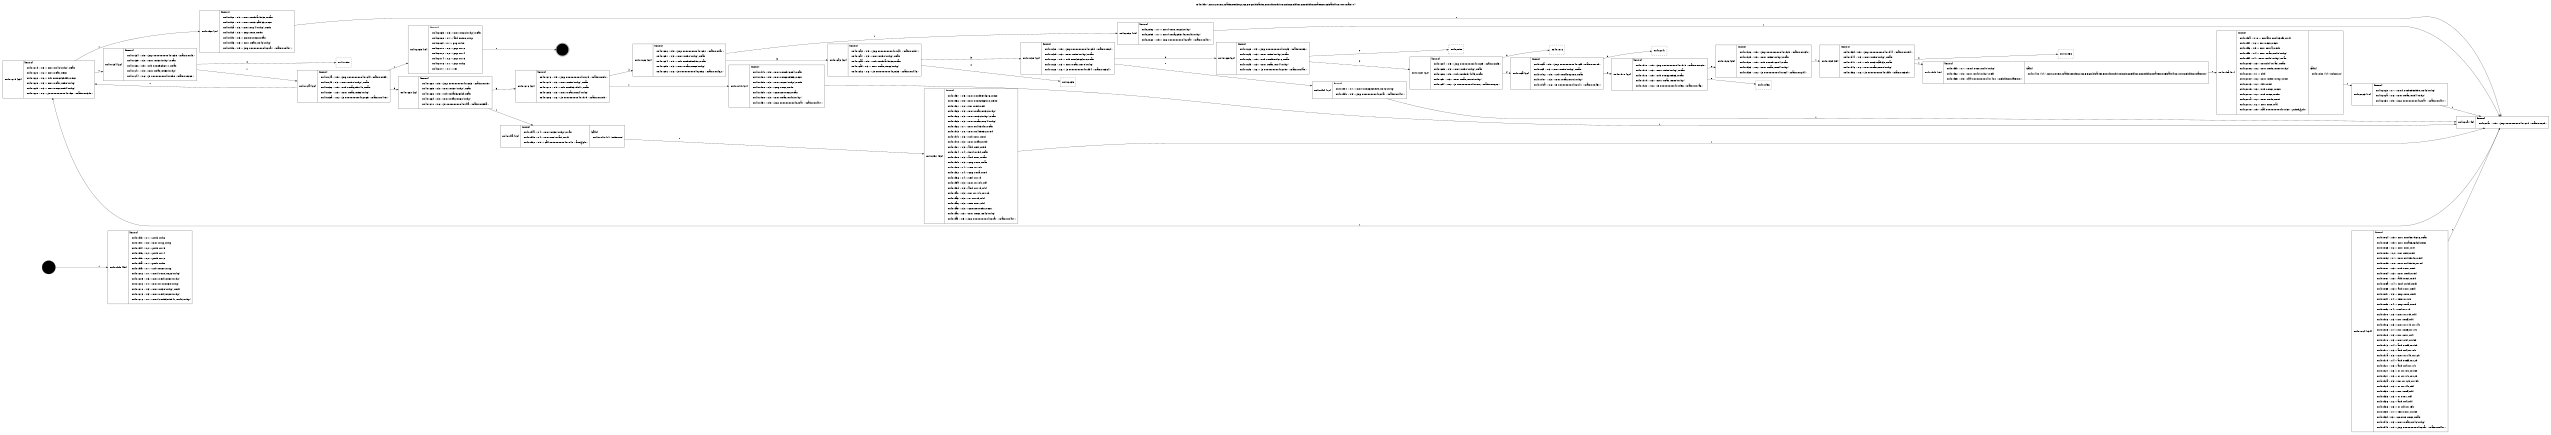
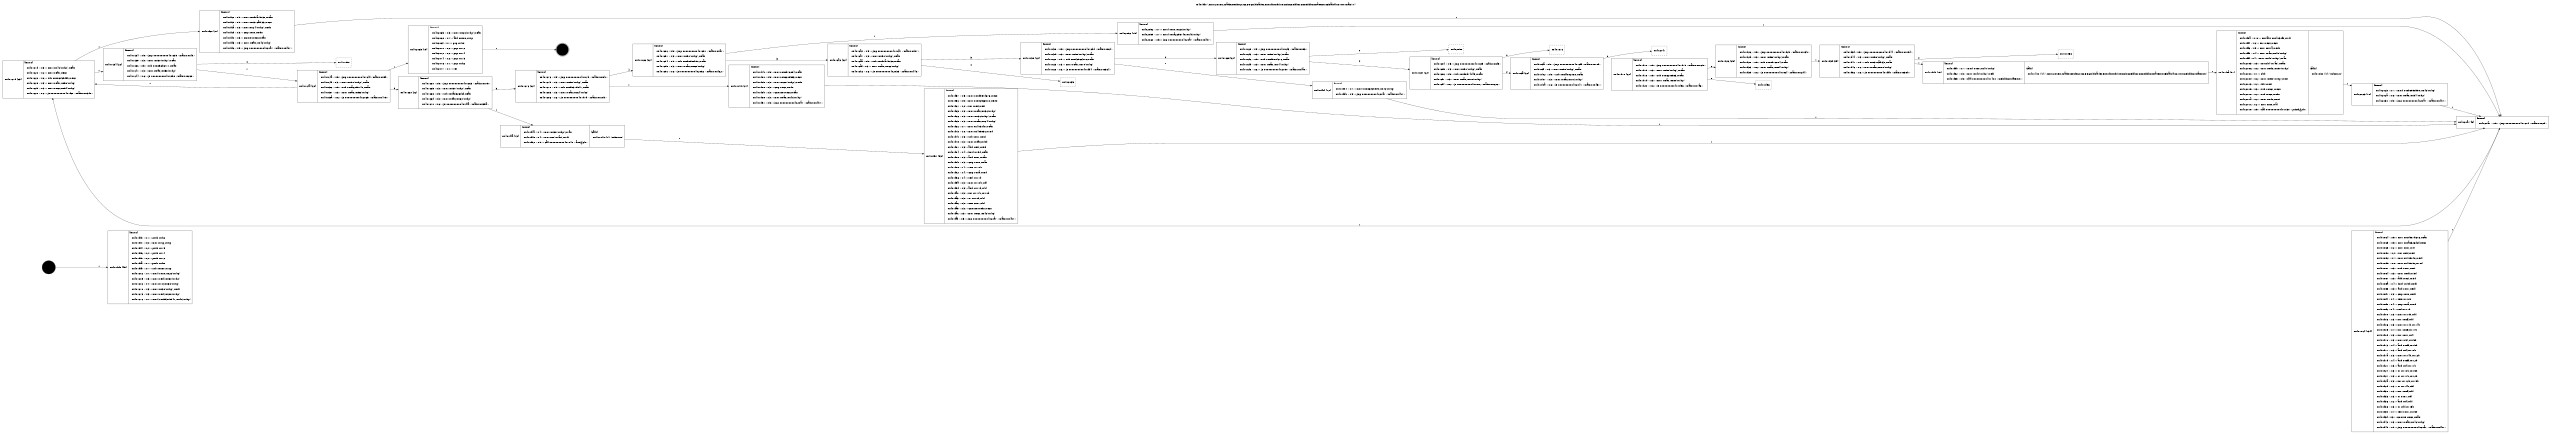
(1607, 74) -> none
